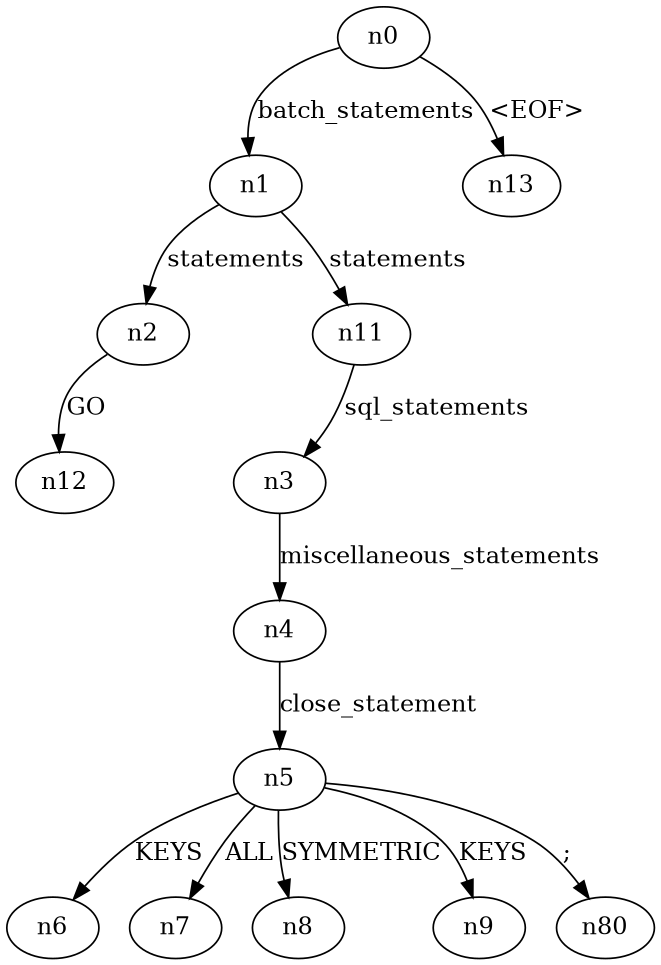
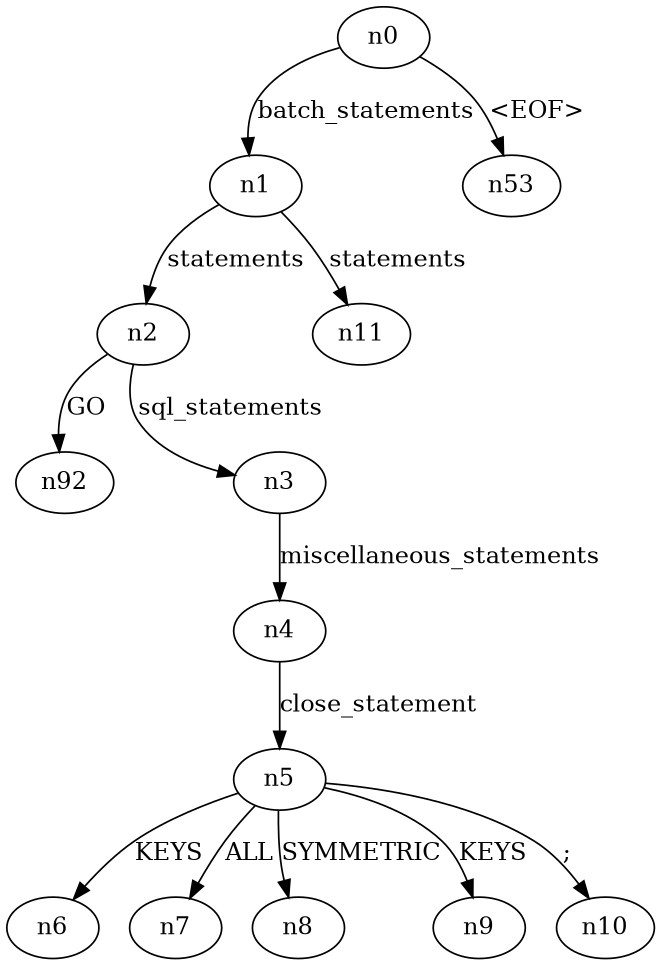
(512, 186) -> (512, 186)
(339, 406) -> (150, 436)
(65, 483) -> (65, 483)
(605, 928) -> (605, 928)
